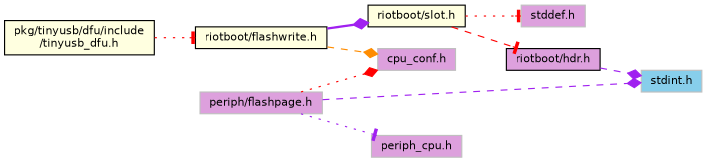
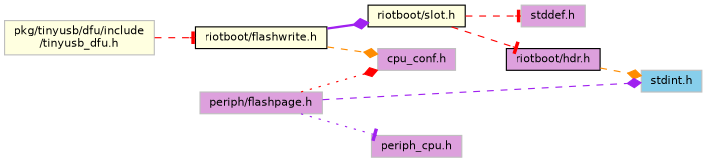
(490, 16) -> (490, 16)
(79, 38) -> (79, 38)
(172, 38) -> (172, 38)
(614, 71) -> (614, 71)
